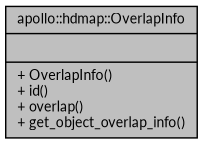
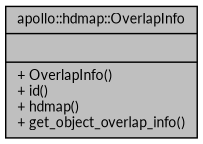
(51, 107) -> (49, 107)
